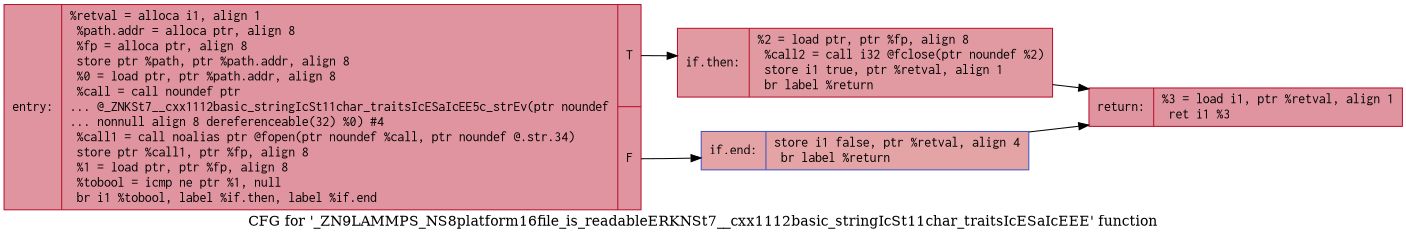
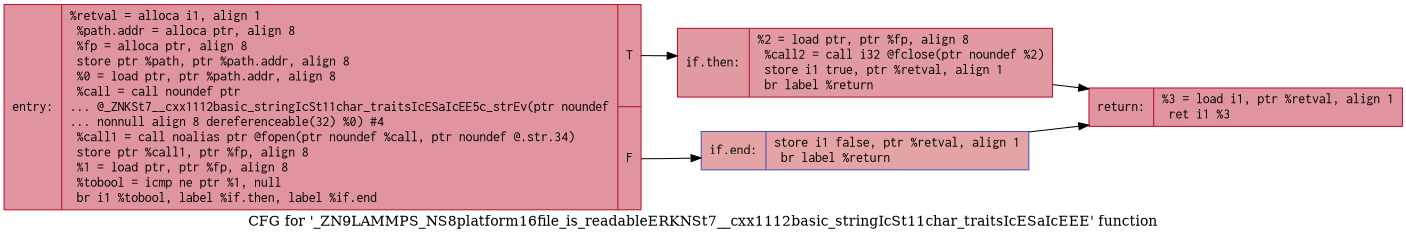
(897, 143) -> (897, 143)
